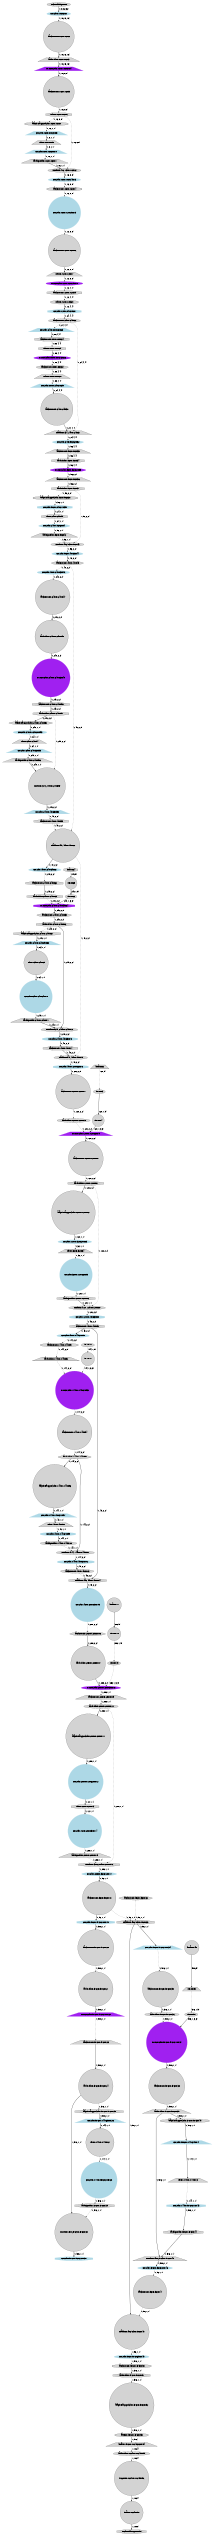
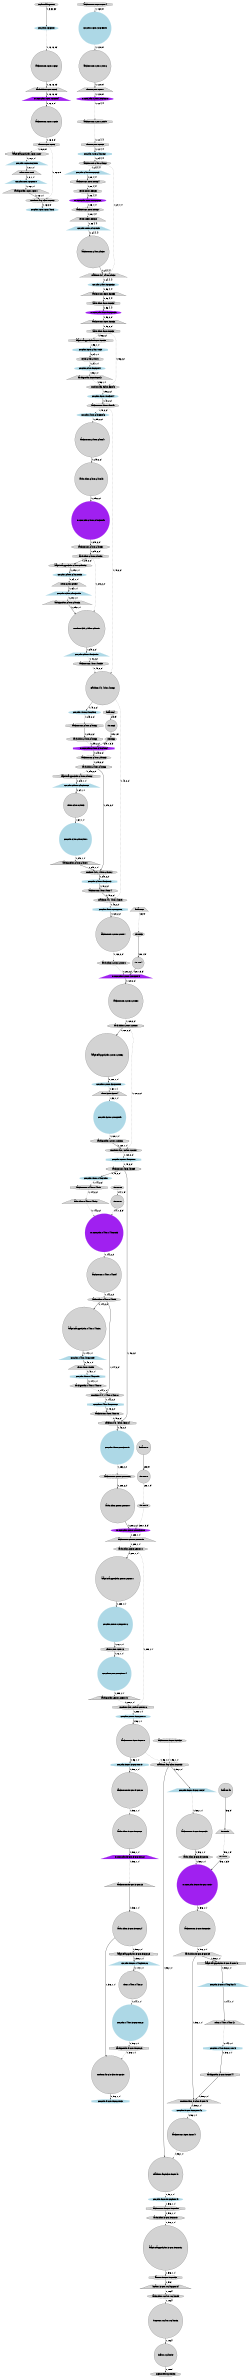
(64, 184) -> none
